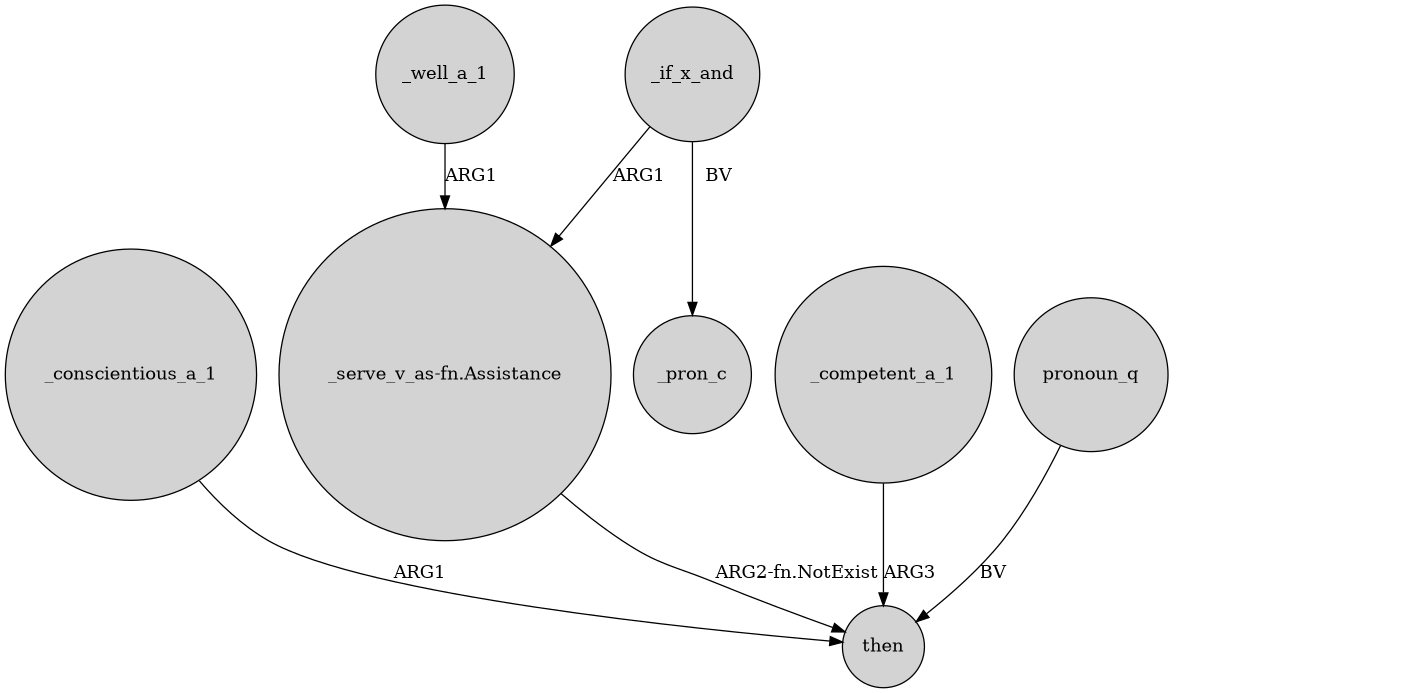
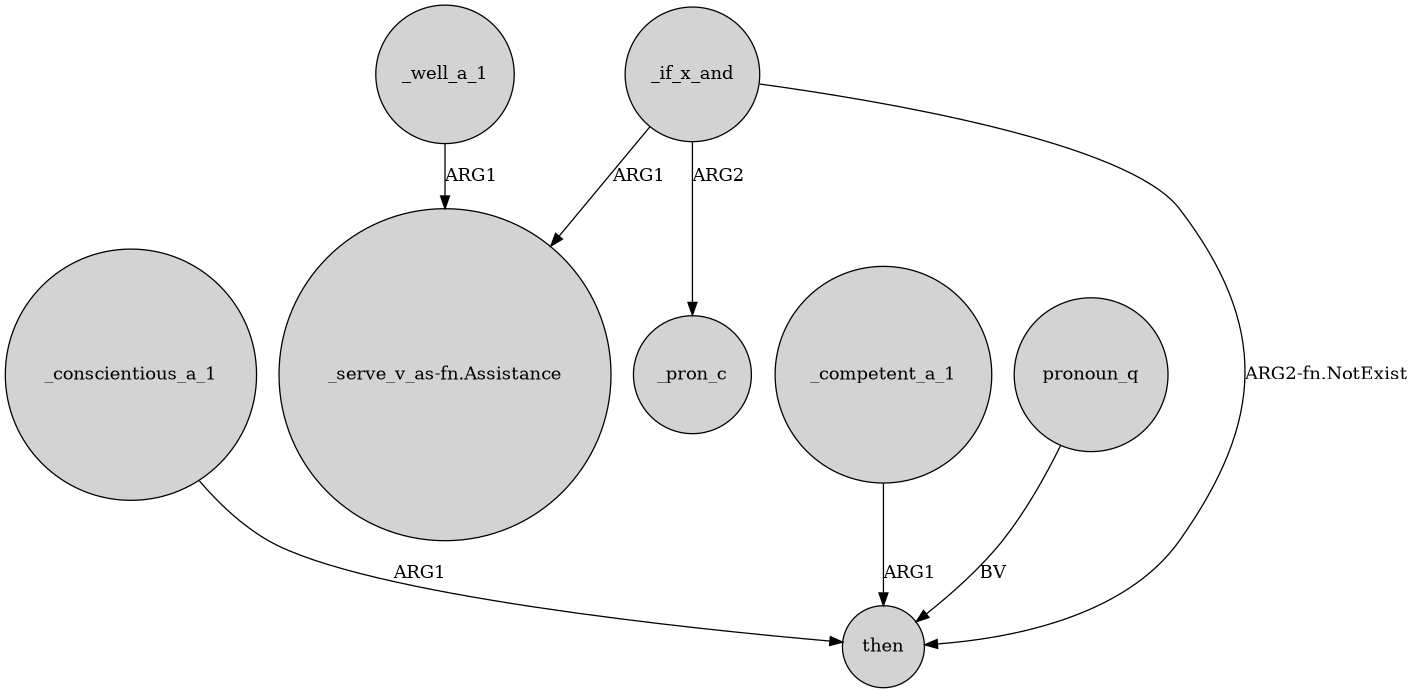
(719, 176) -> (719, 176)
(690, 573) -> (1228, 290)
(910, 573) -> (910, 573)
